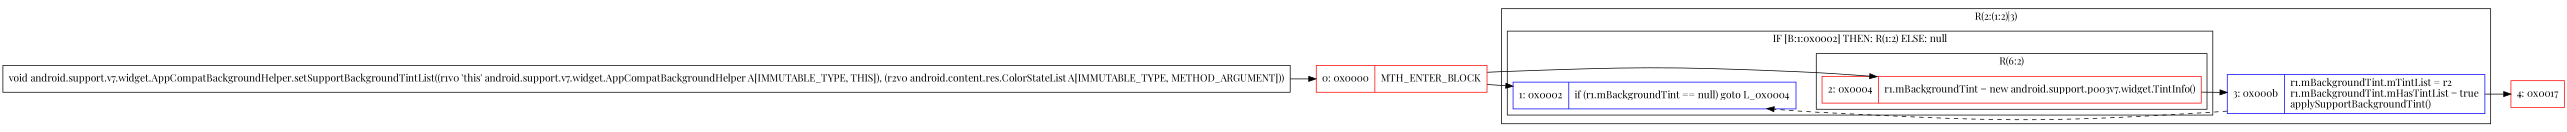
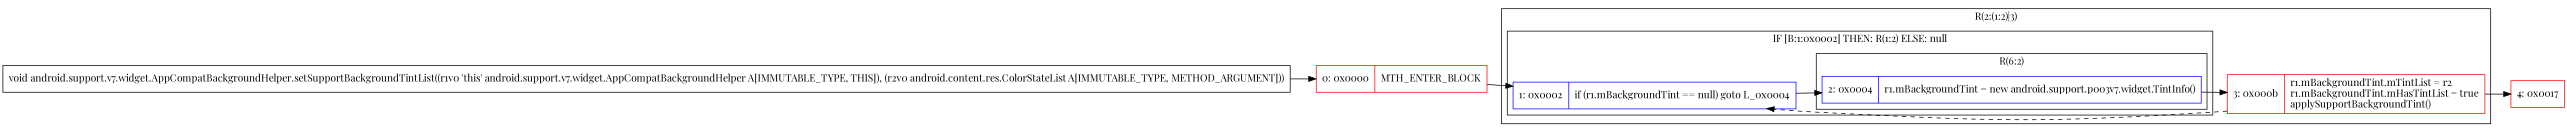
(1679, 68) -> (1805, 93)
(2012, 90) -> (2012, 90)
(2356, 94) -> (2356, 94)
